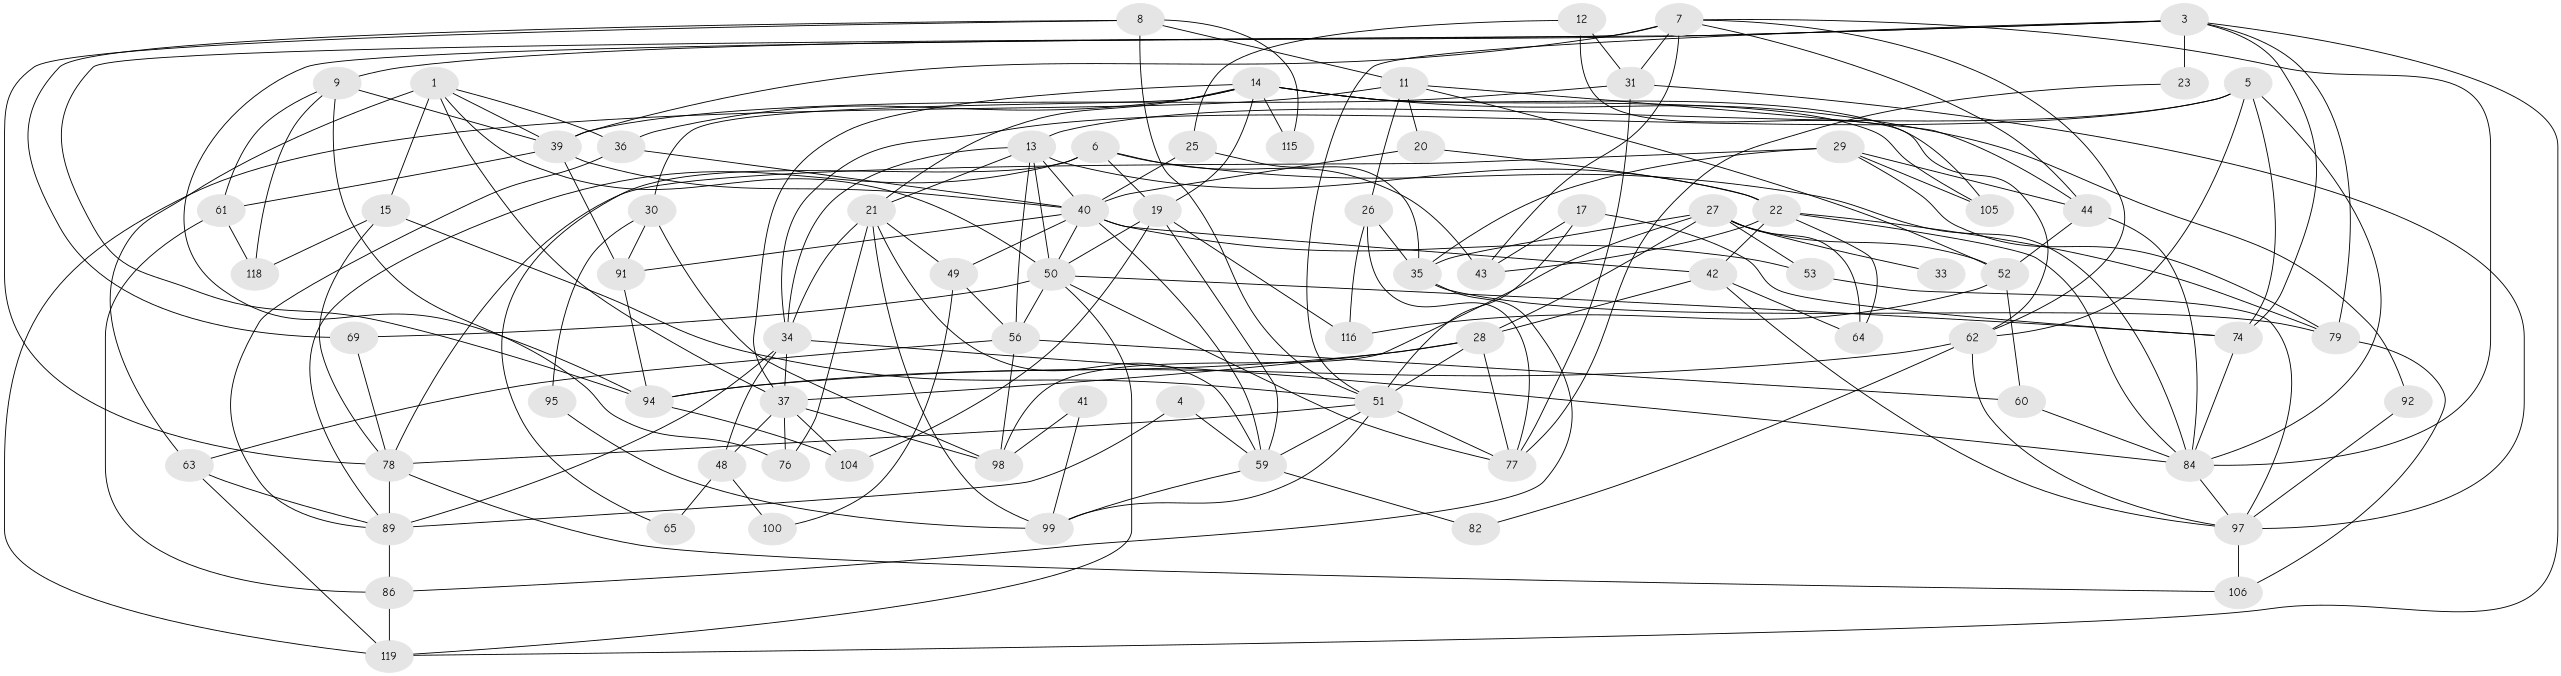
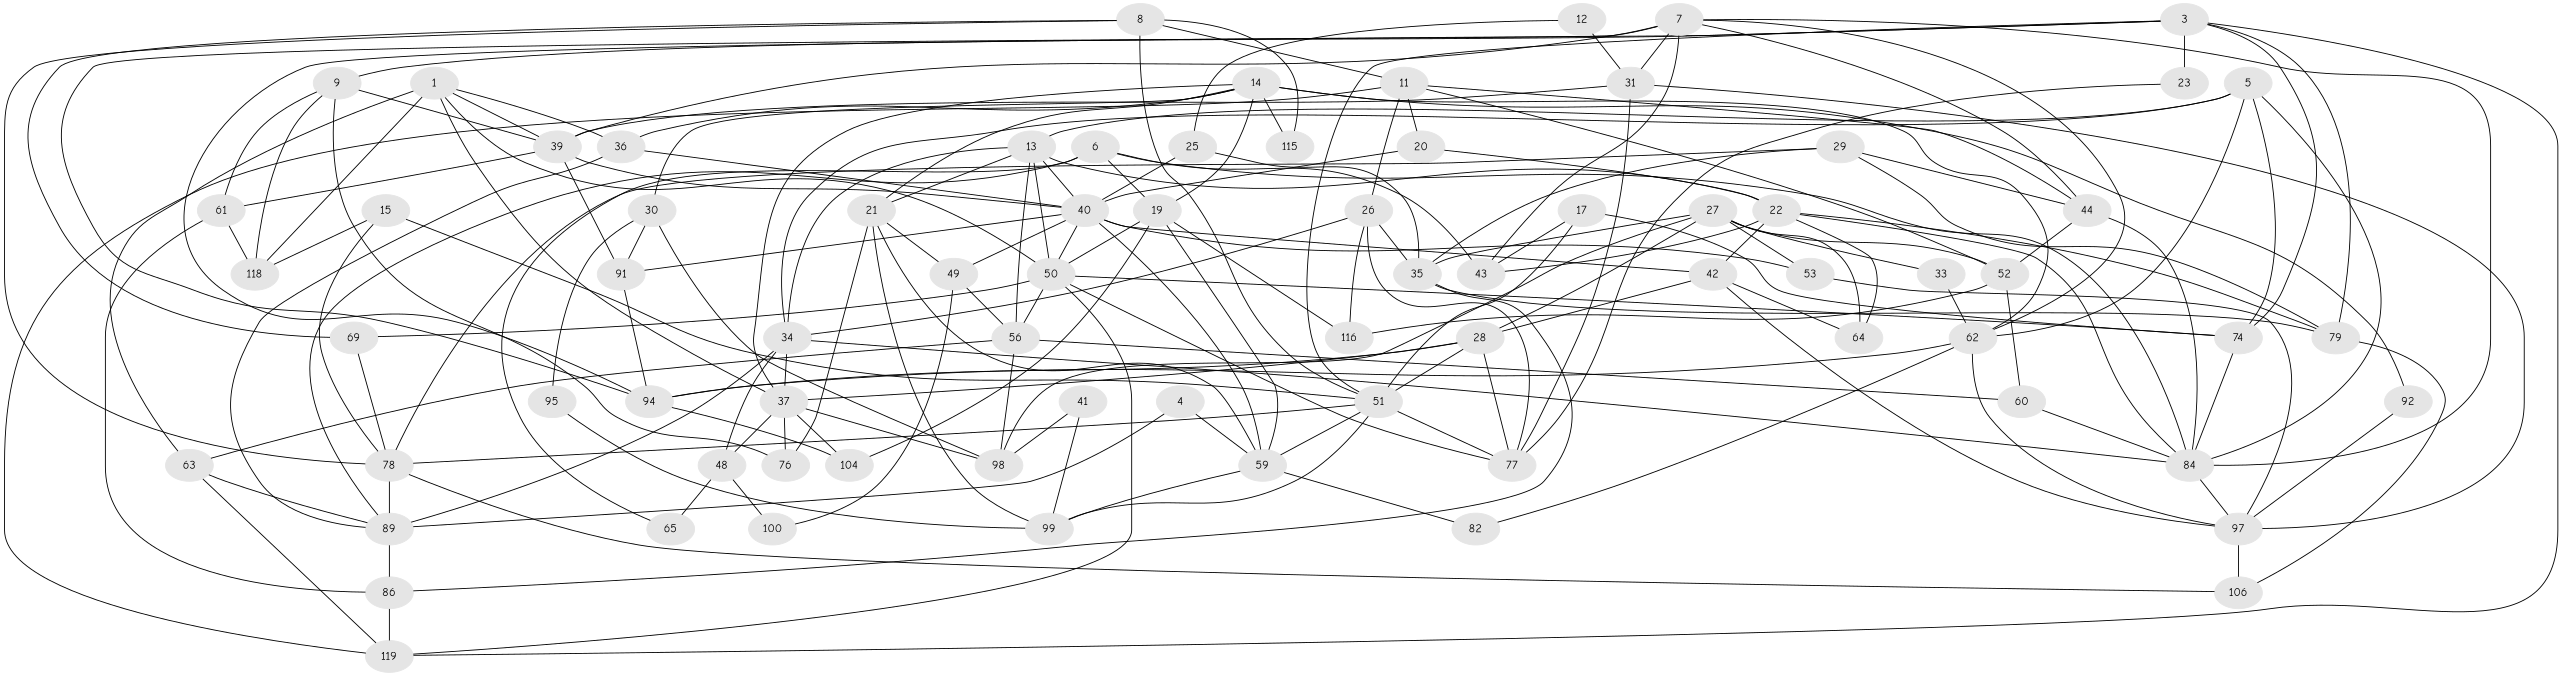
(410, 147) -> (345, 179)
(1990, 211) -> none
(819, 269) -> (1096, 287)
none -> (1957, 306)
